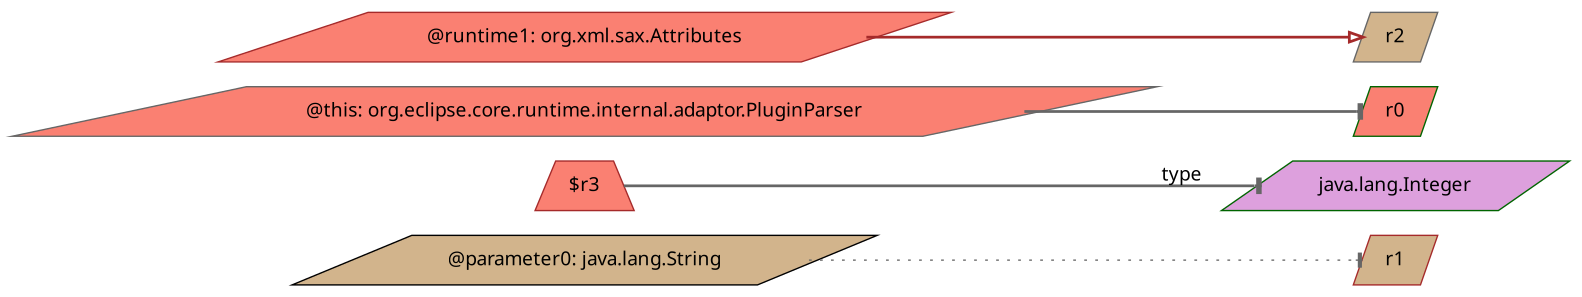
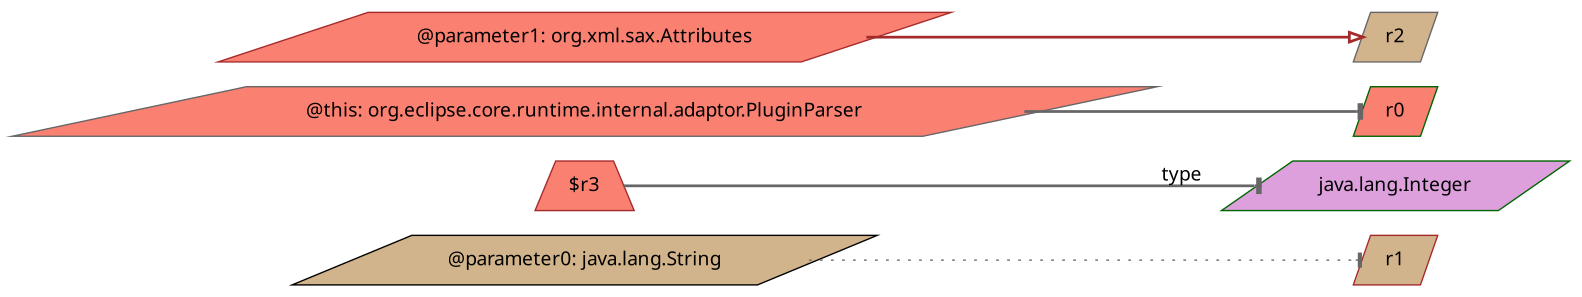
(585, 37) -> (585, 37)
